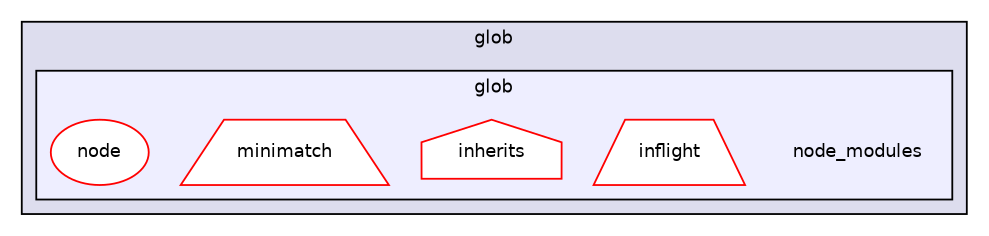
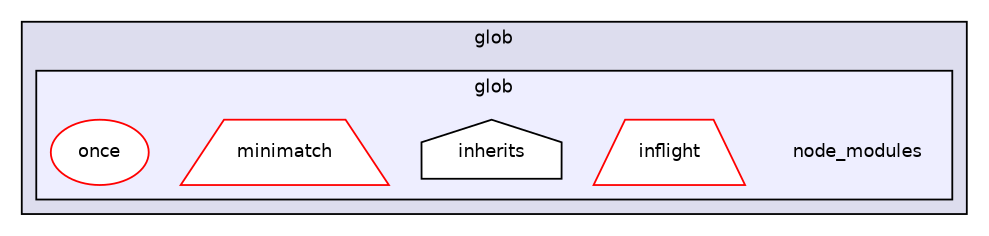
(100, 152) -> (100, 152)
(492, 152) -> (492, 152)
